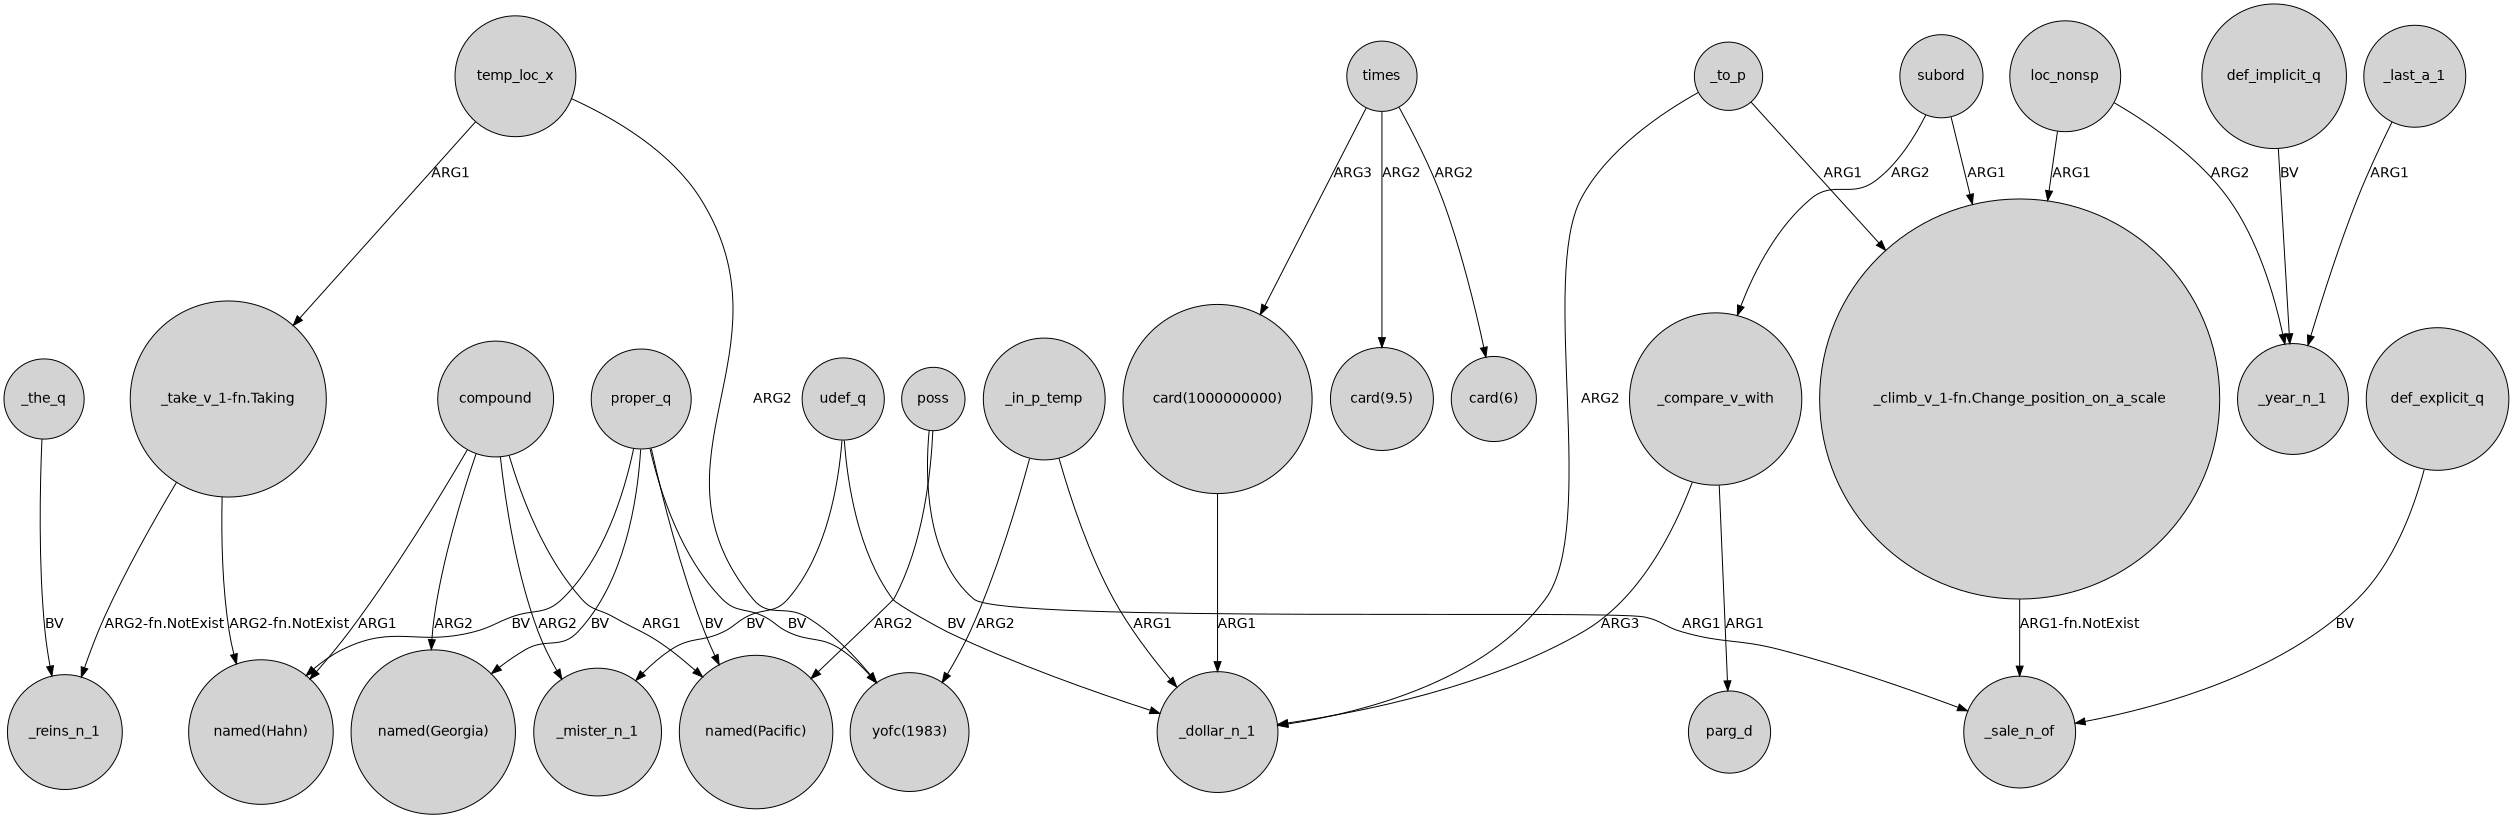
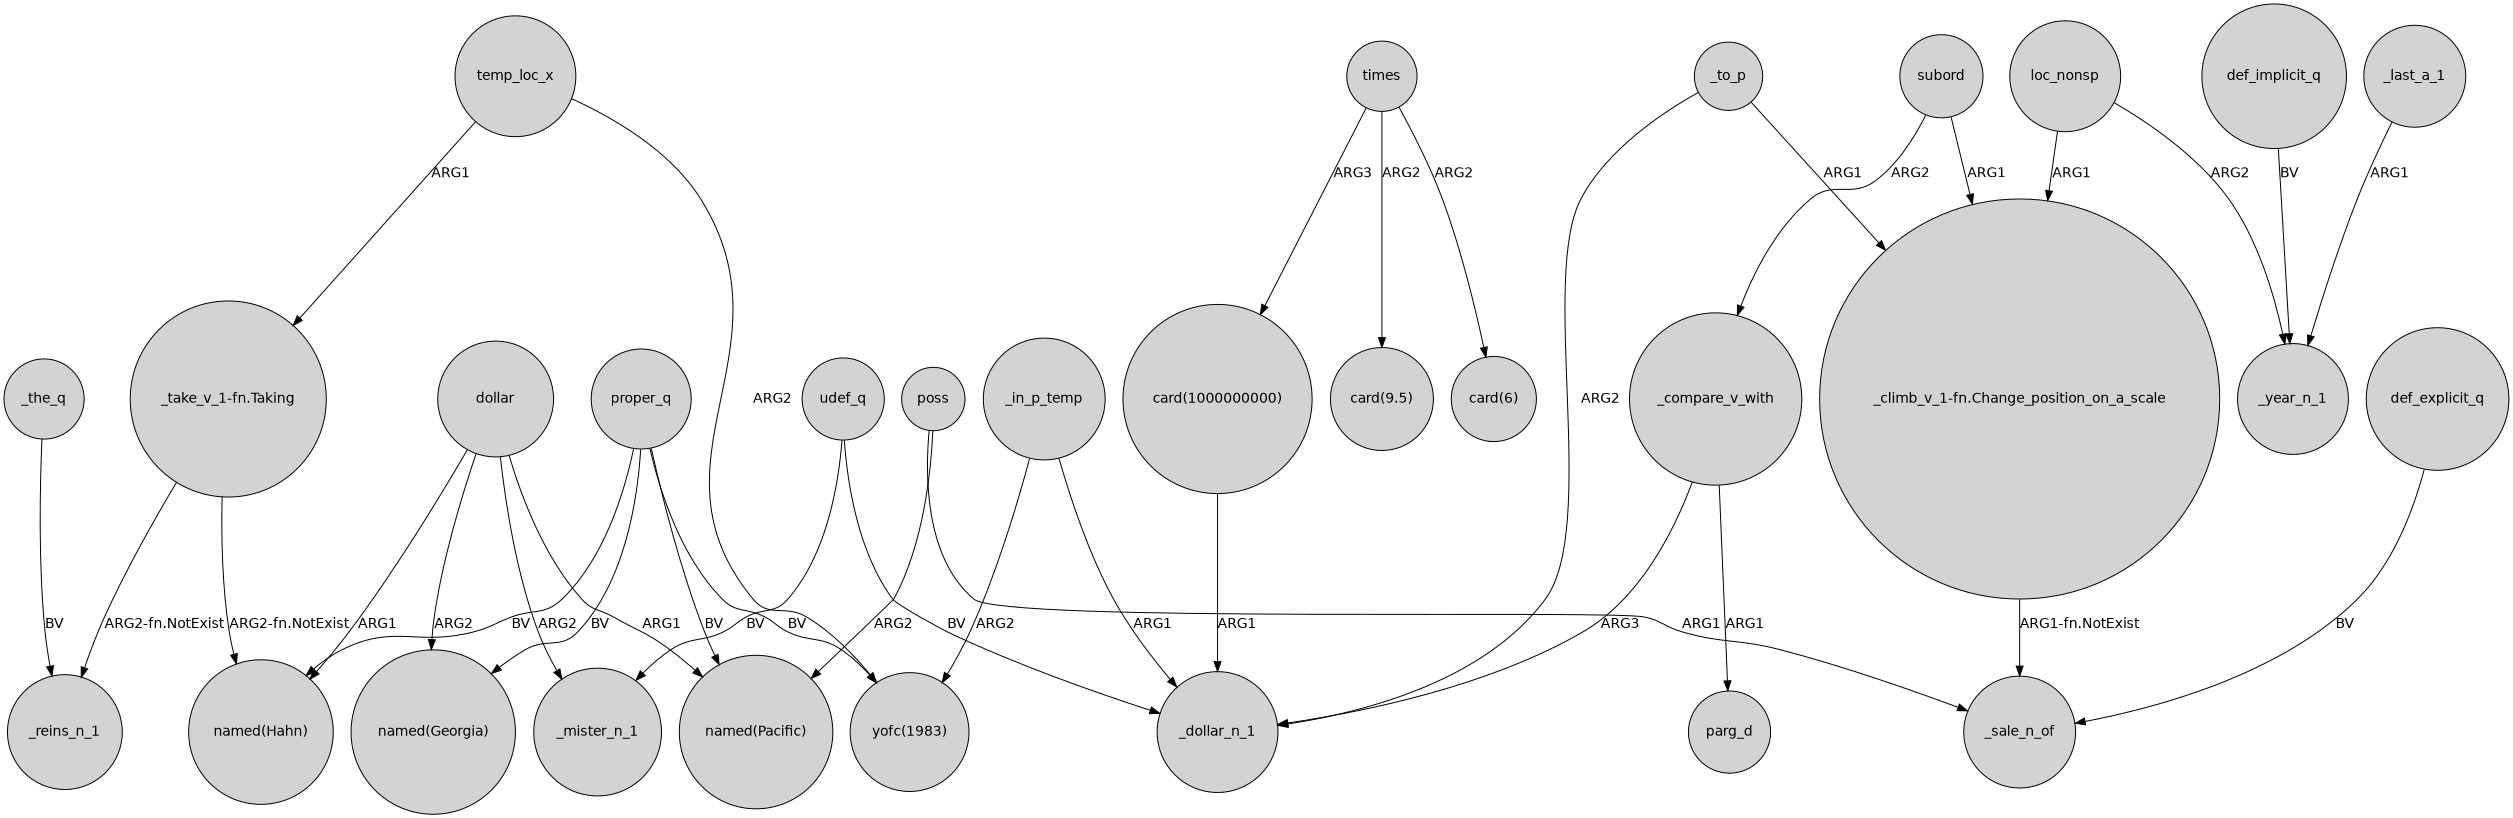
(496, 399) -> (496, 399)
